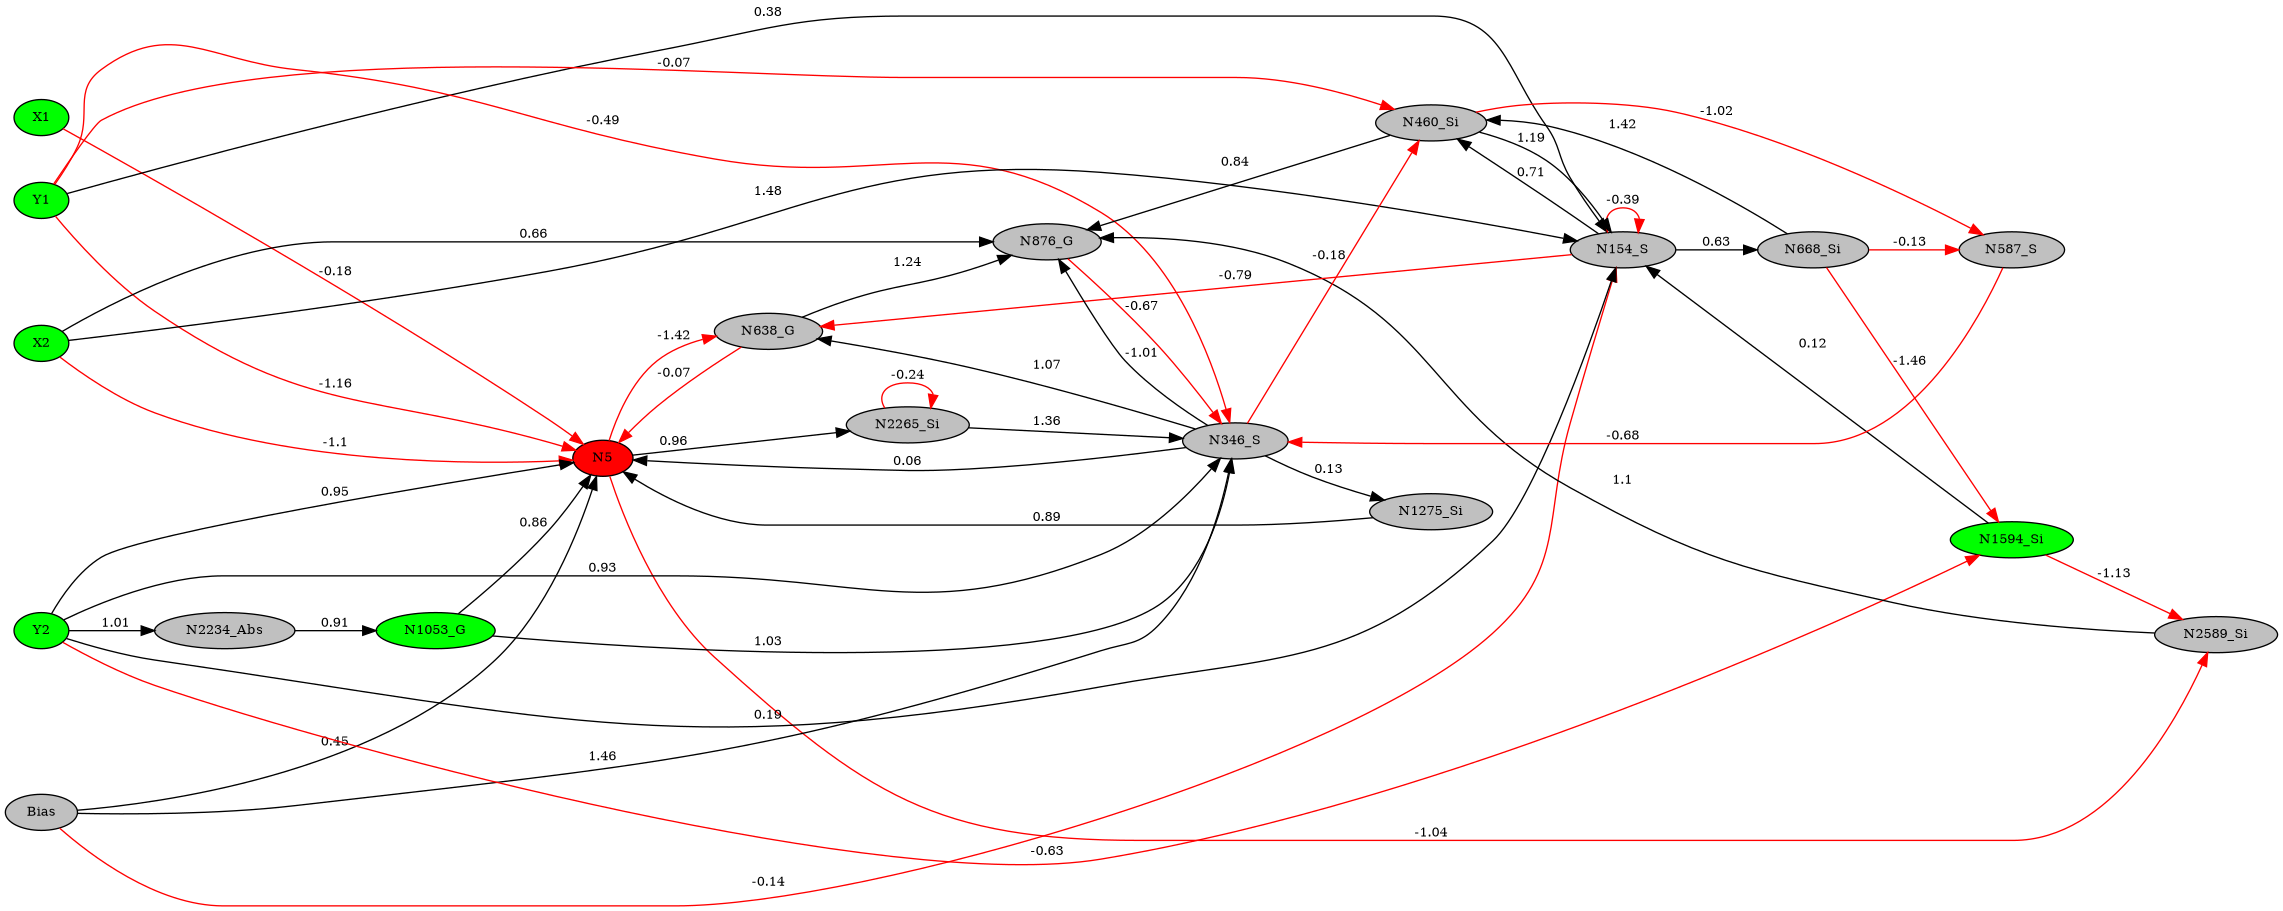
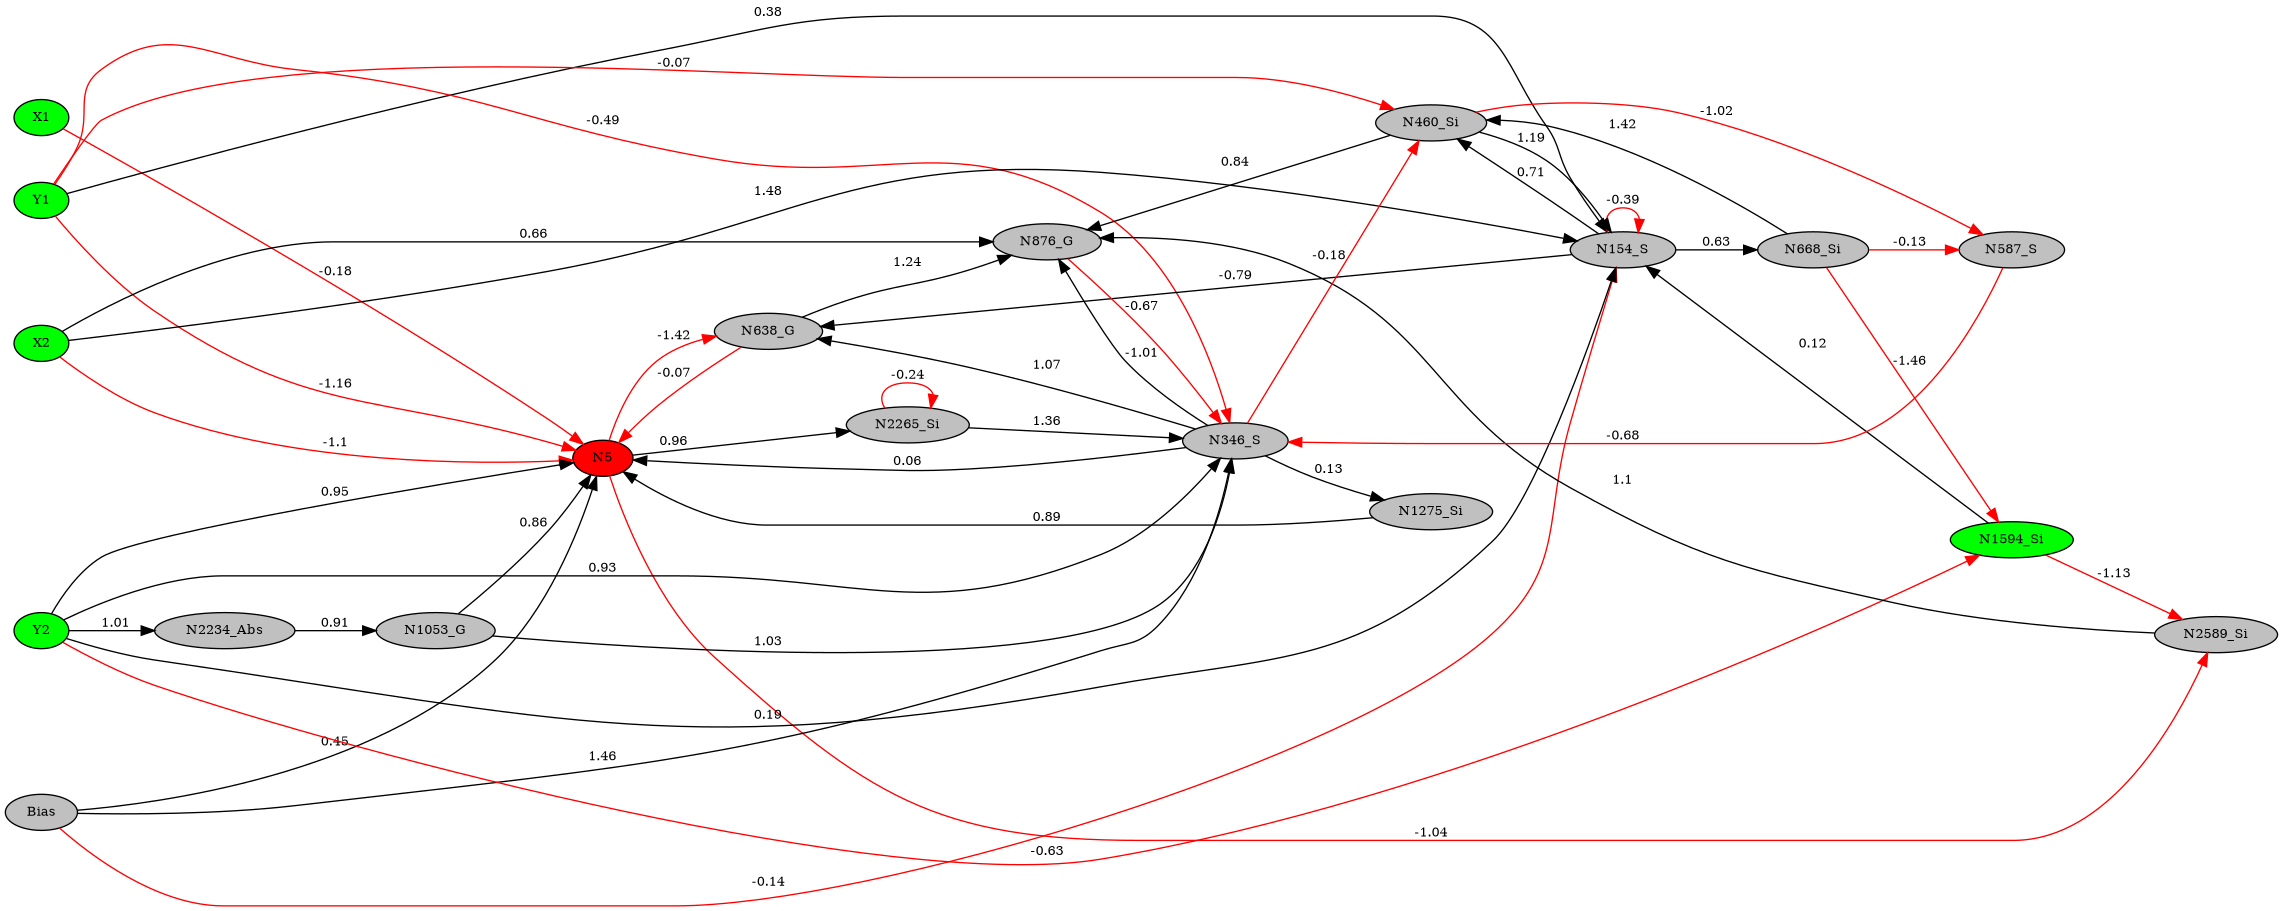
(1203, 290) -> (1203, 290)
(436, 631) -> (436, 631)
